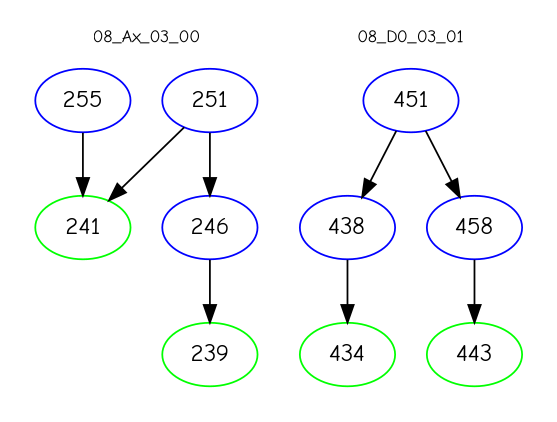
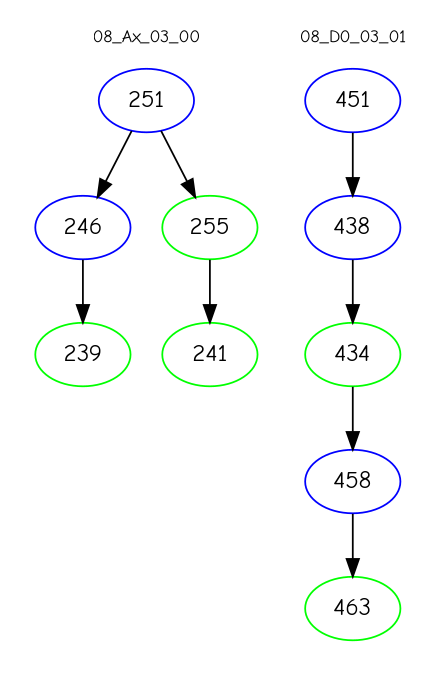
(83, 101) -> (210, 228)
(439, 156) -> (353, 409)
(153, 158) -> (174, 156)
(474, 355) -> (353, 609)
